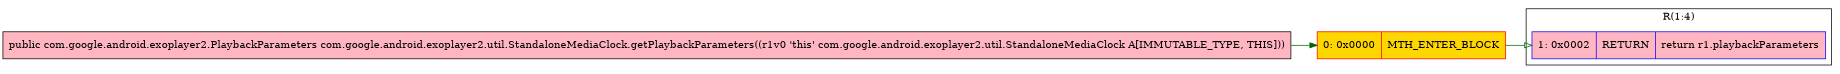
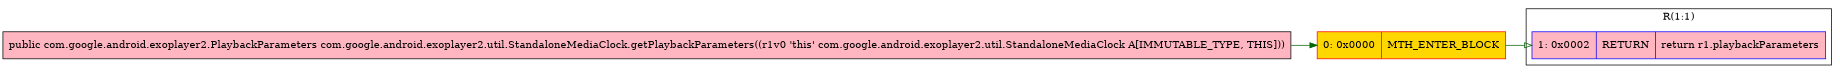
(1679, 17) -> (1679, 17)
